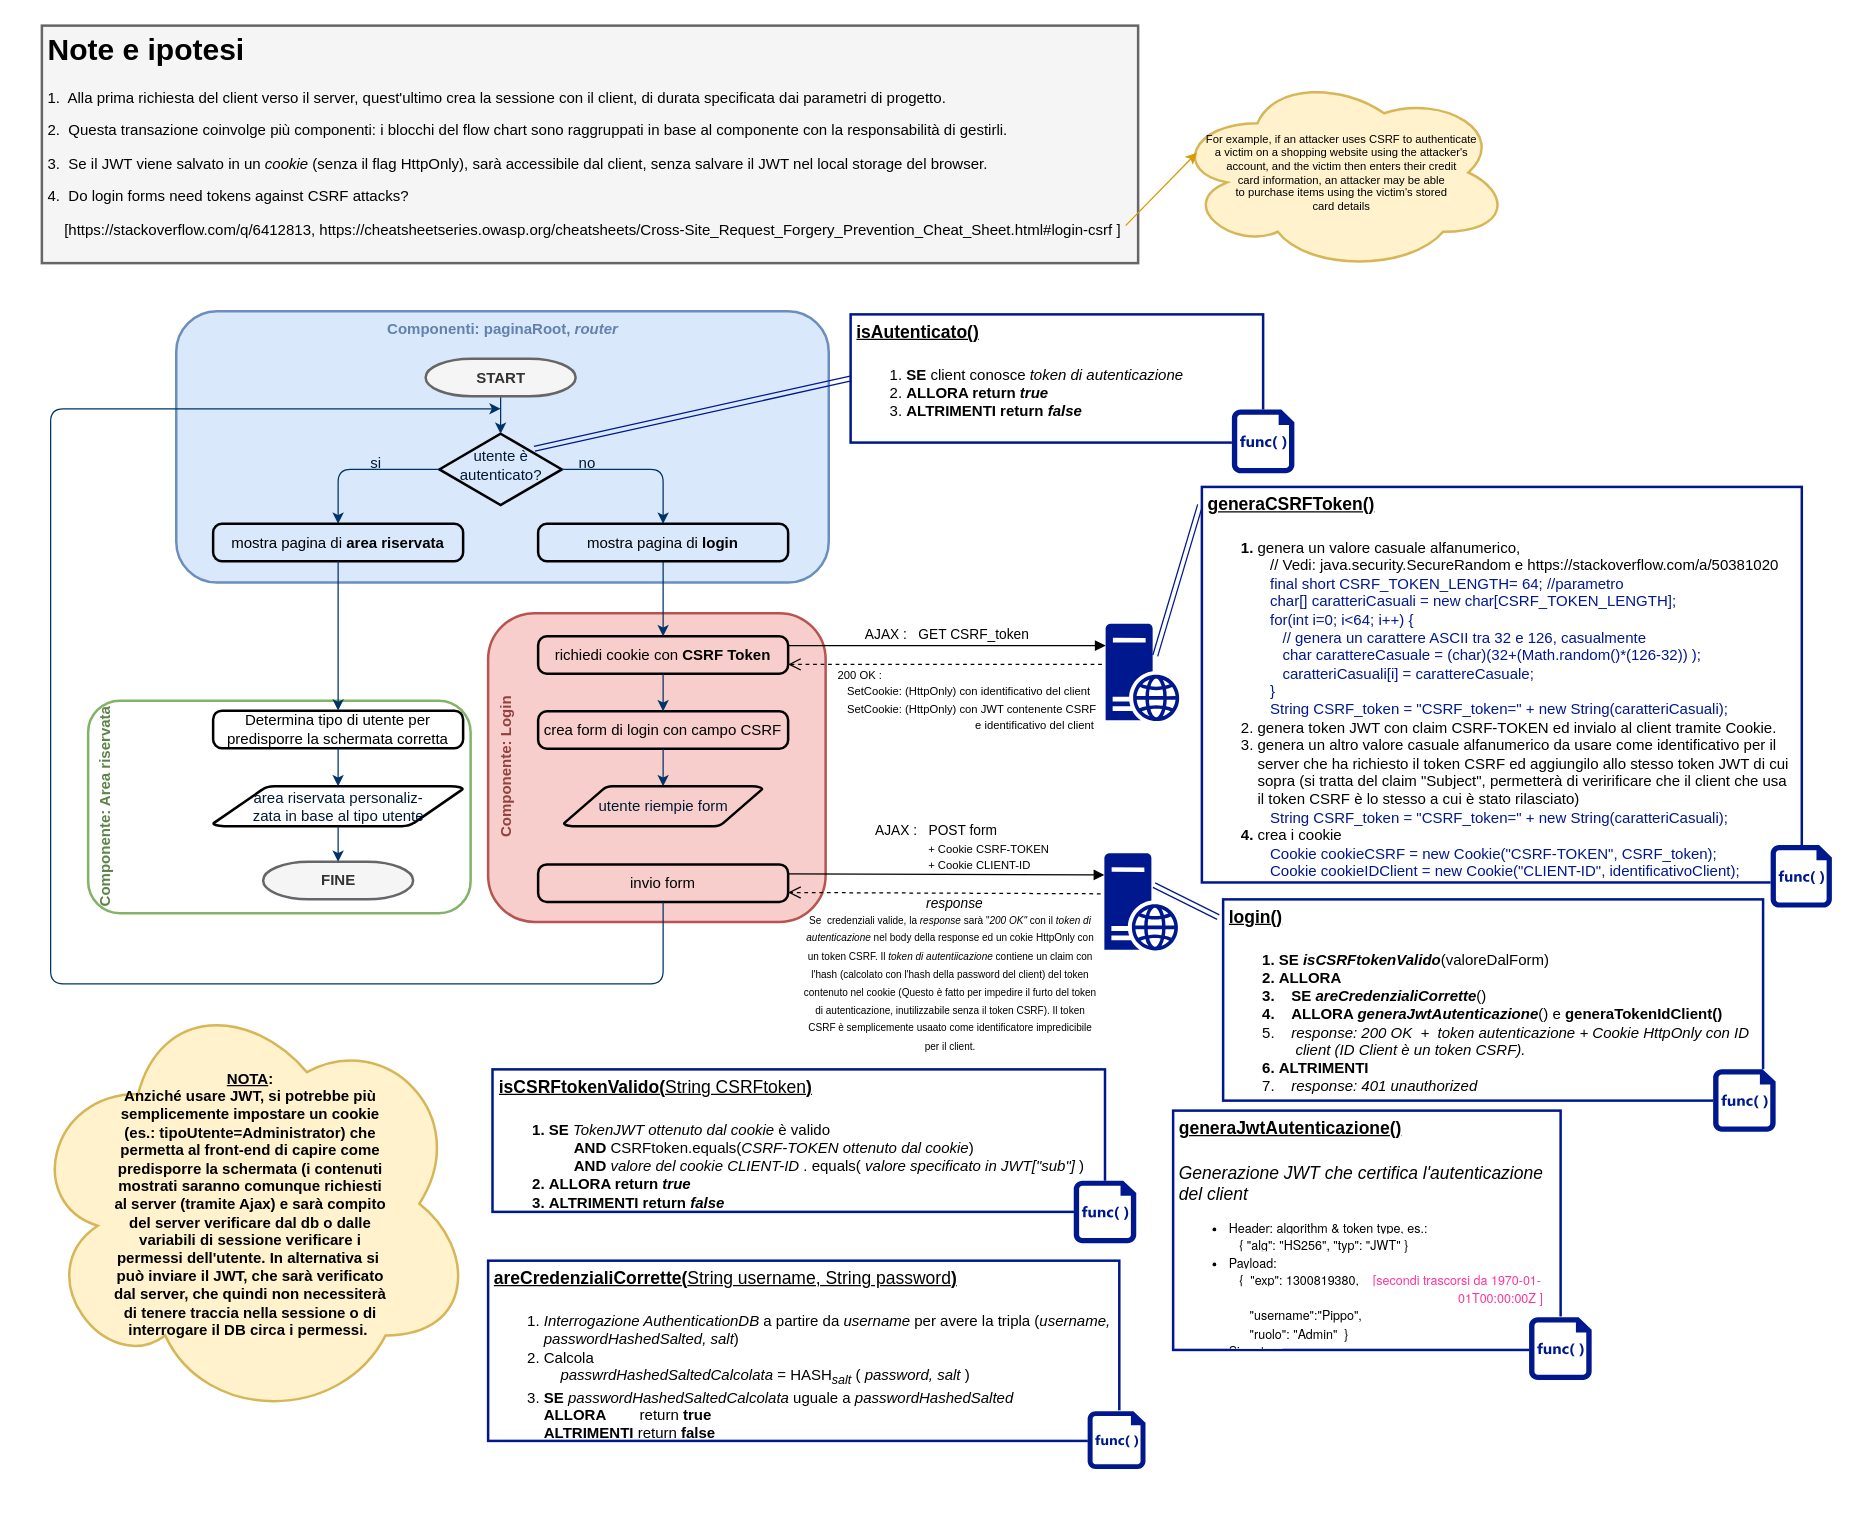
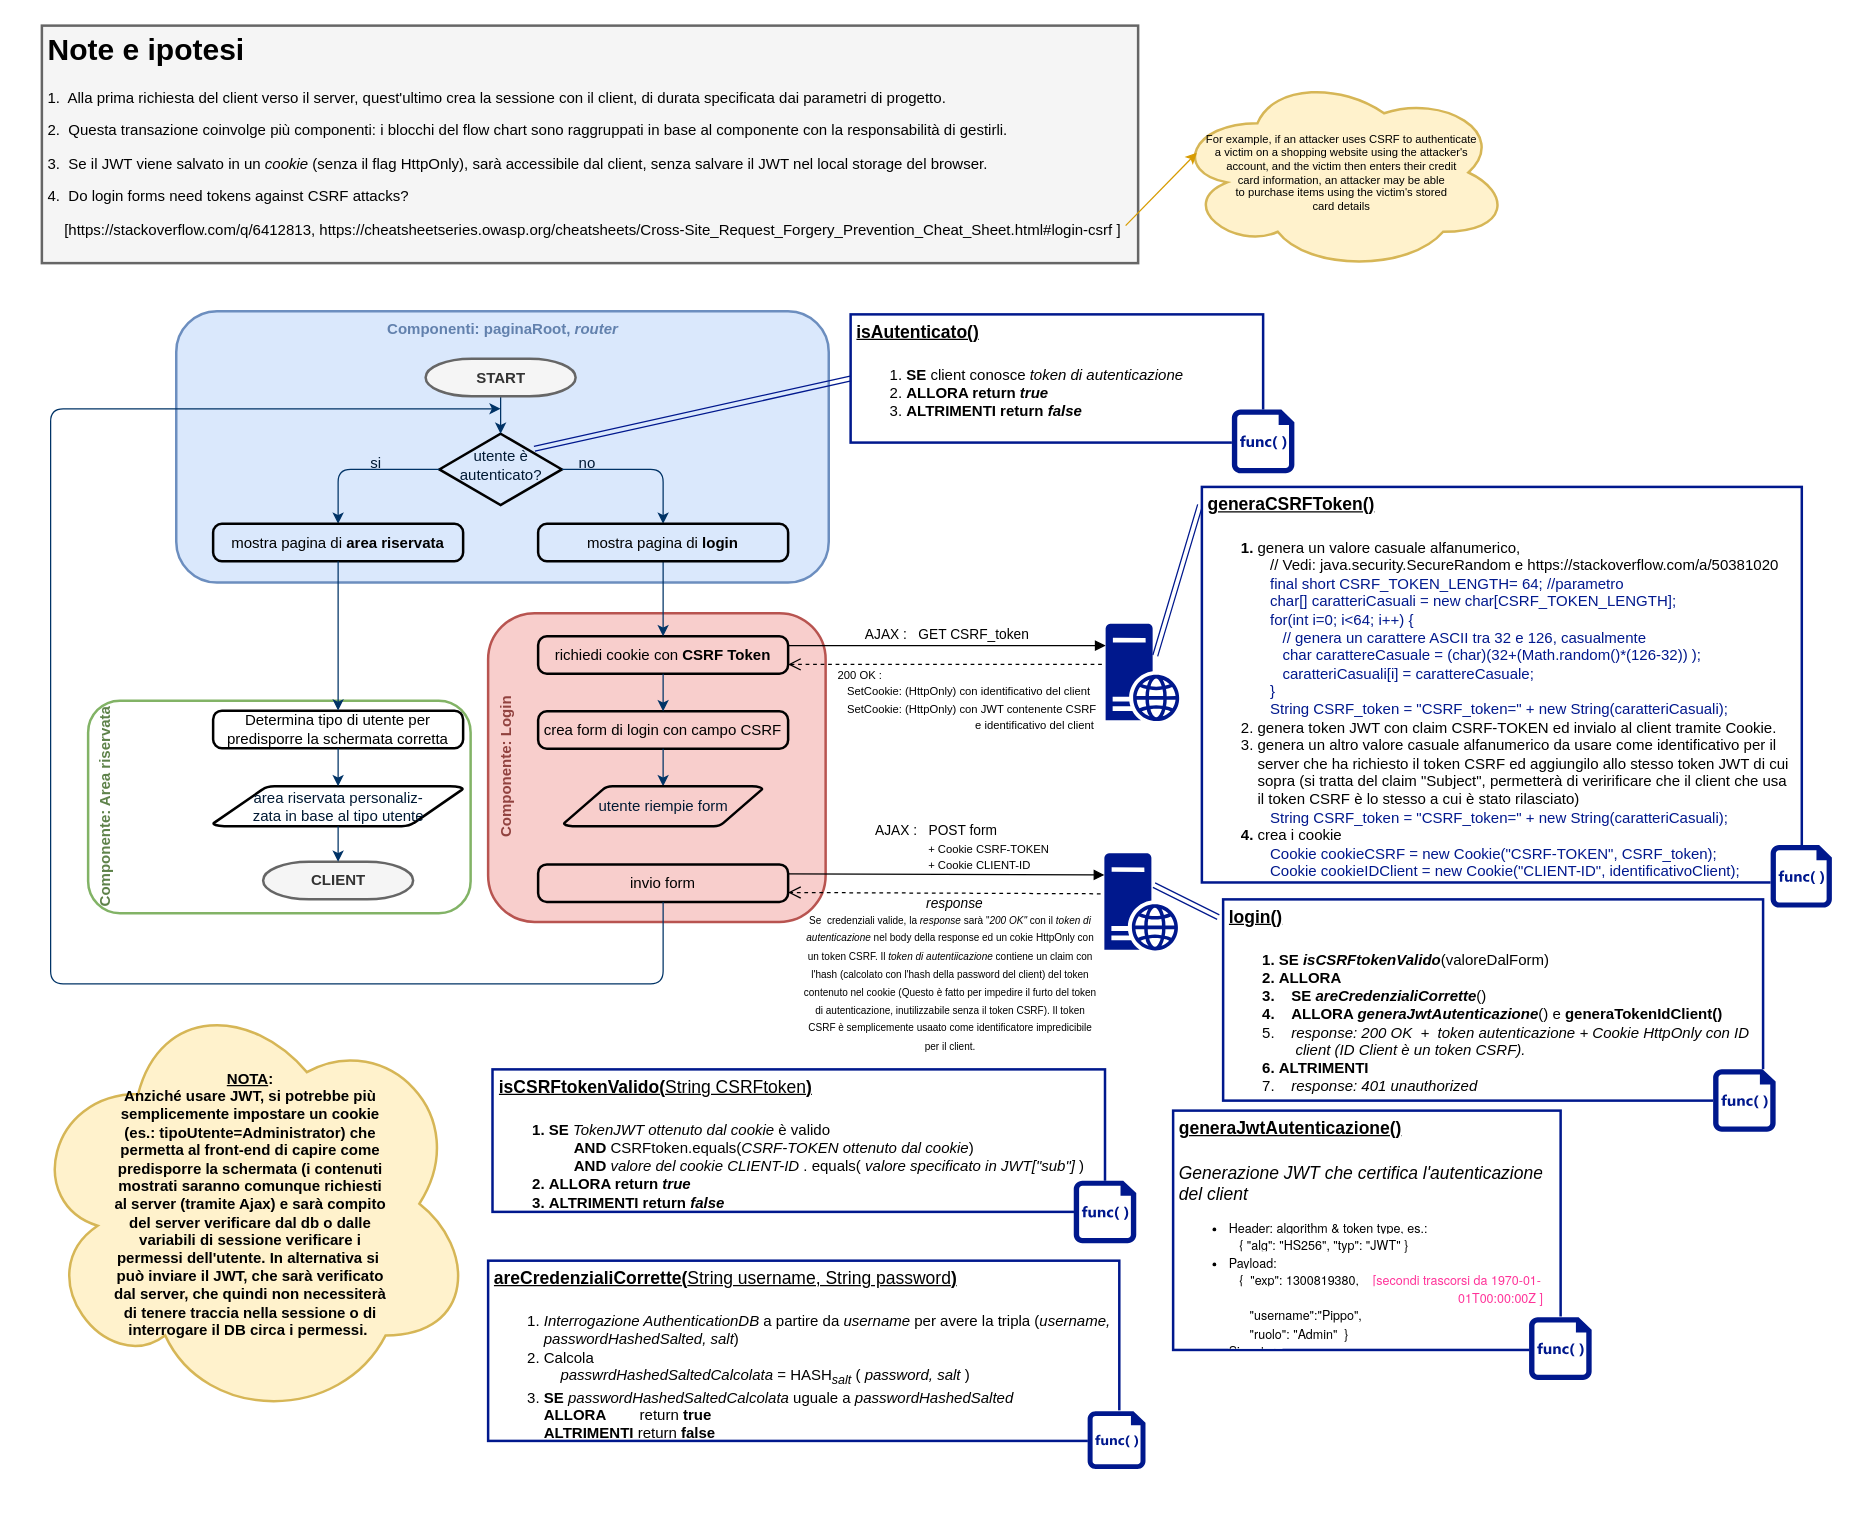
(339, 881) -> (339, 881)
